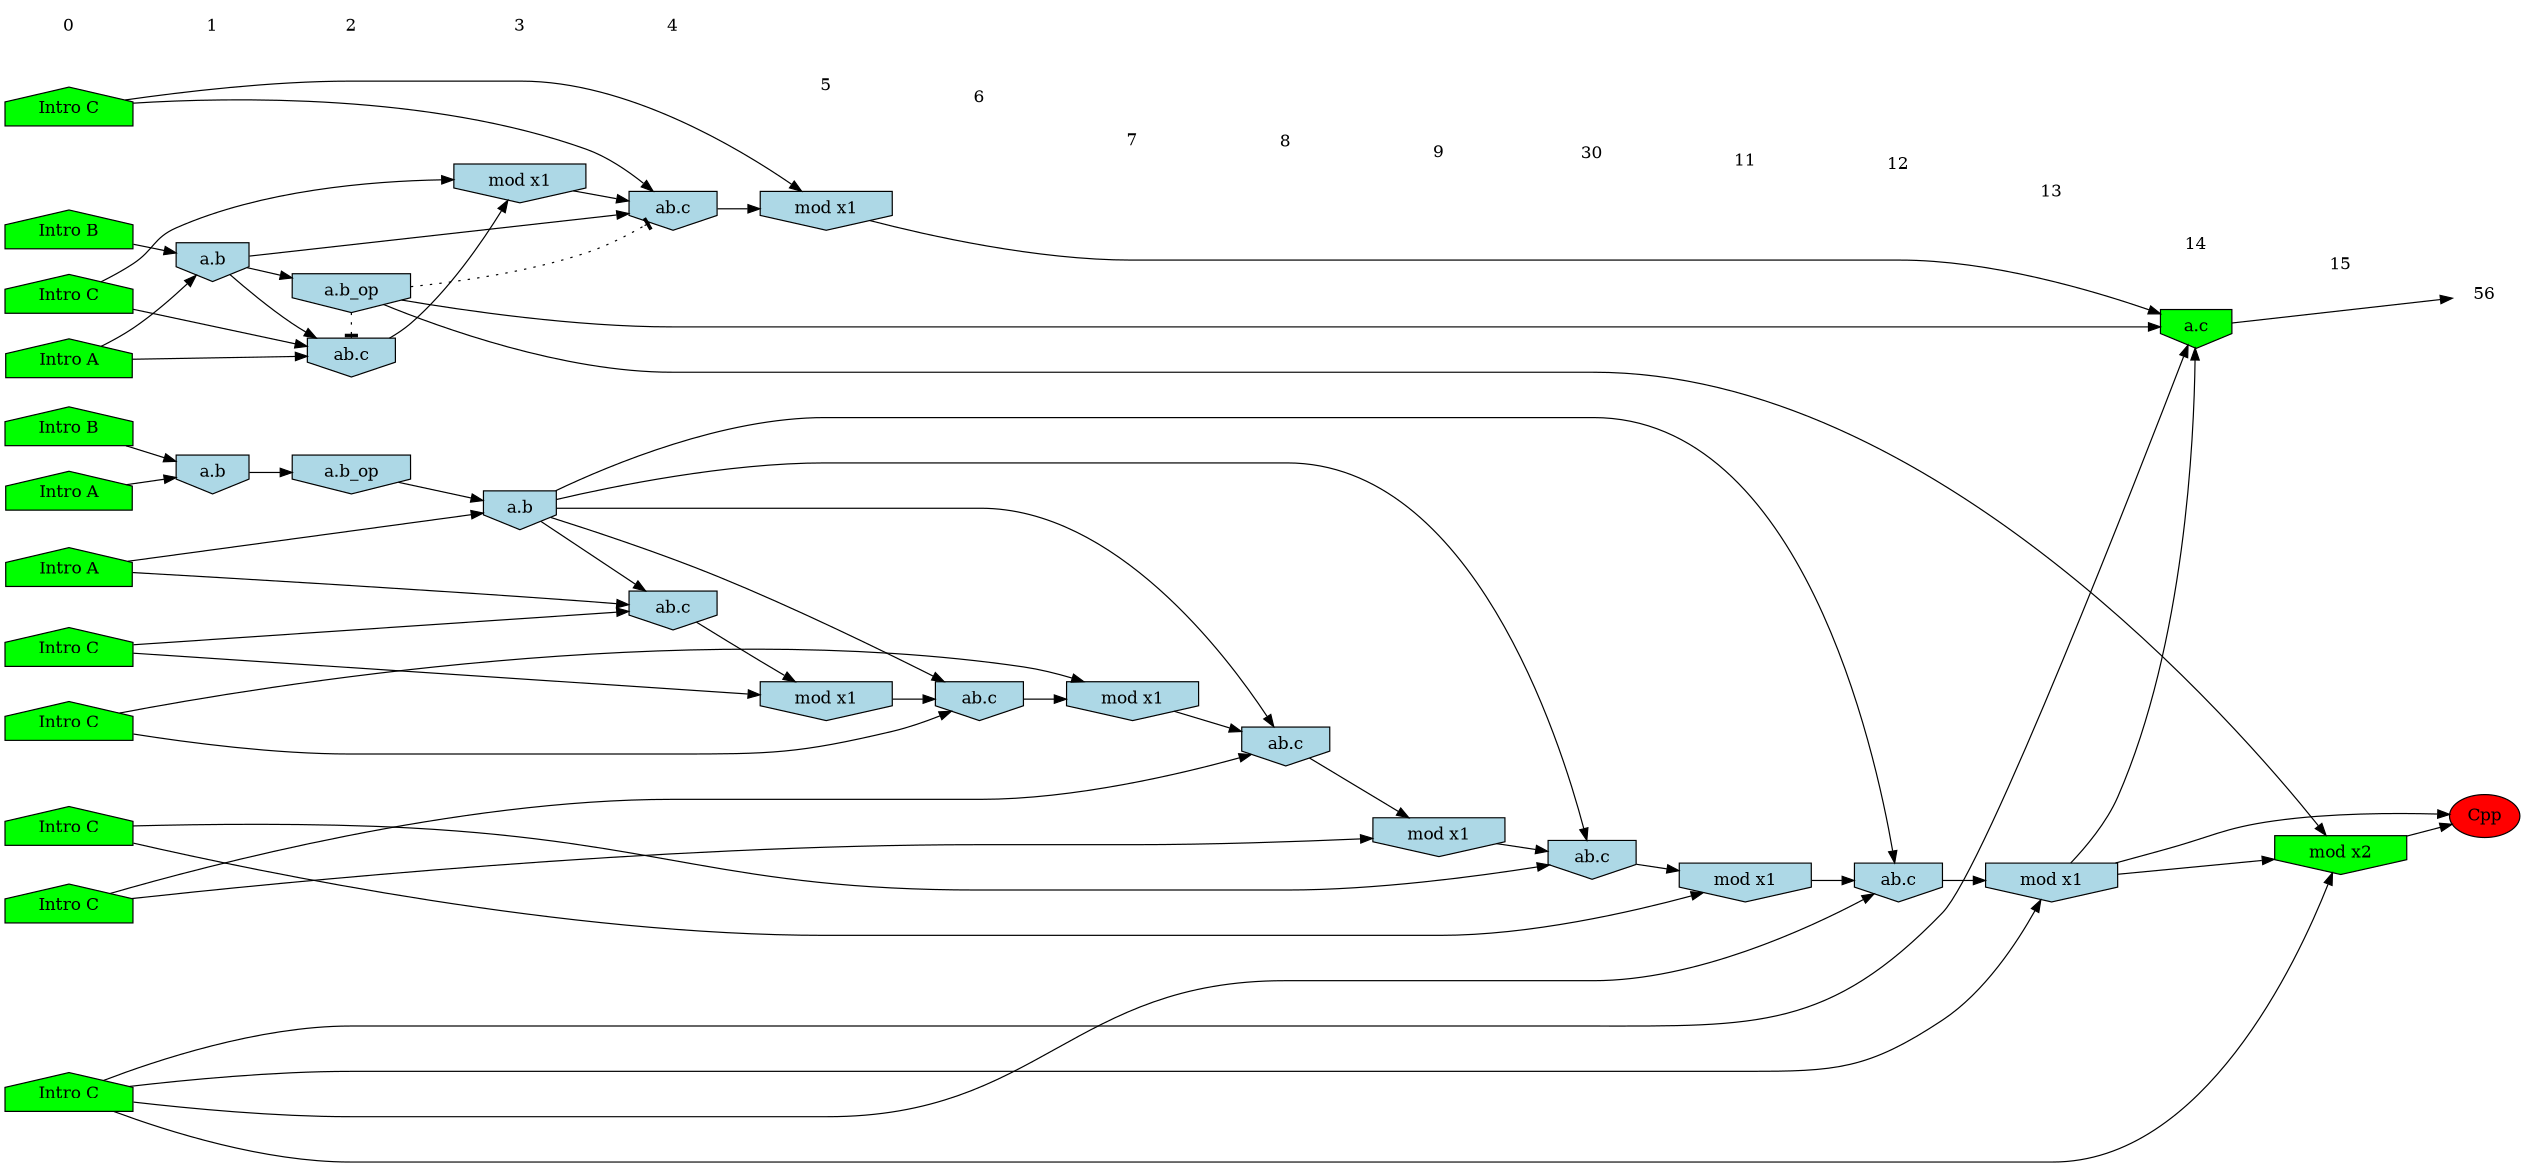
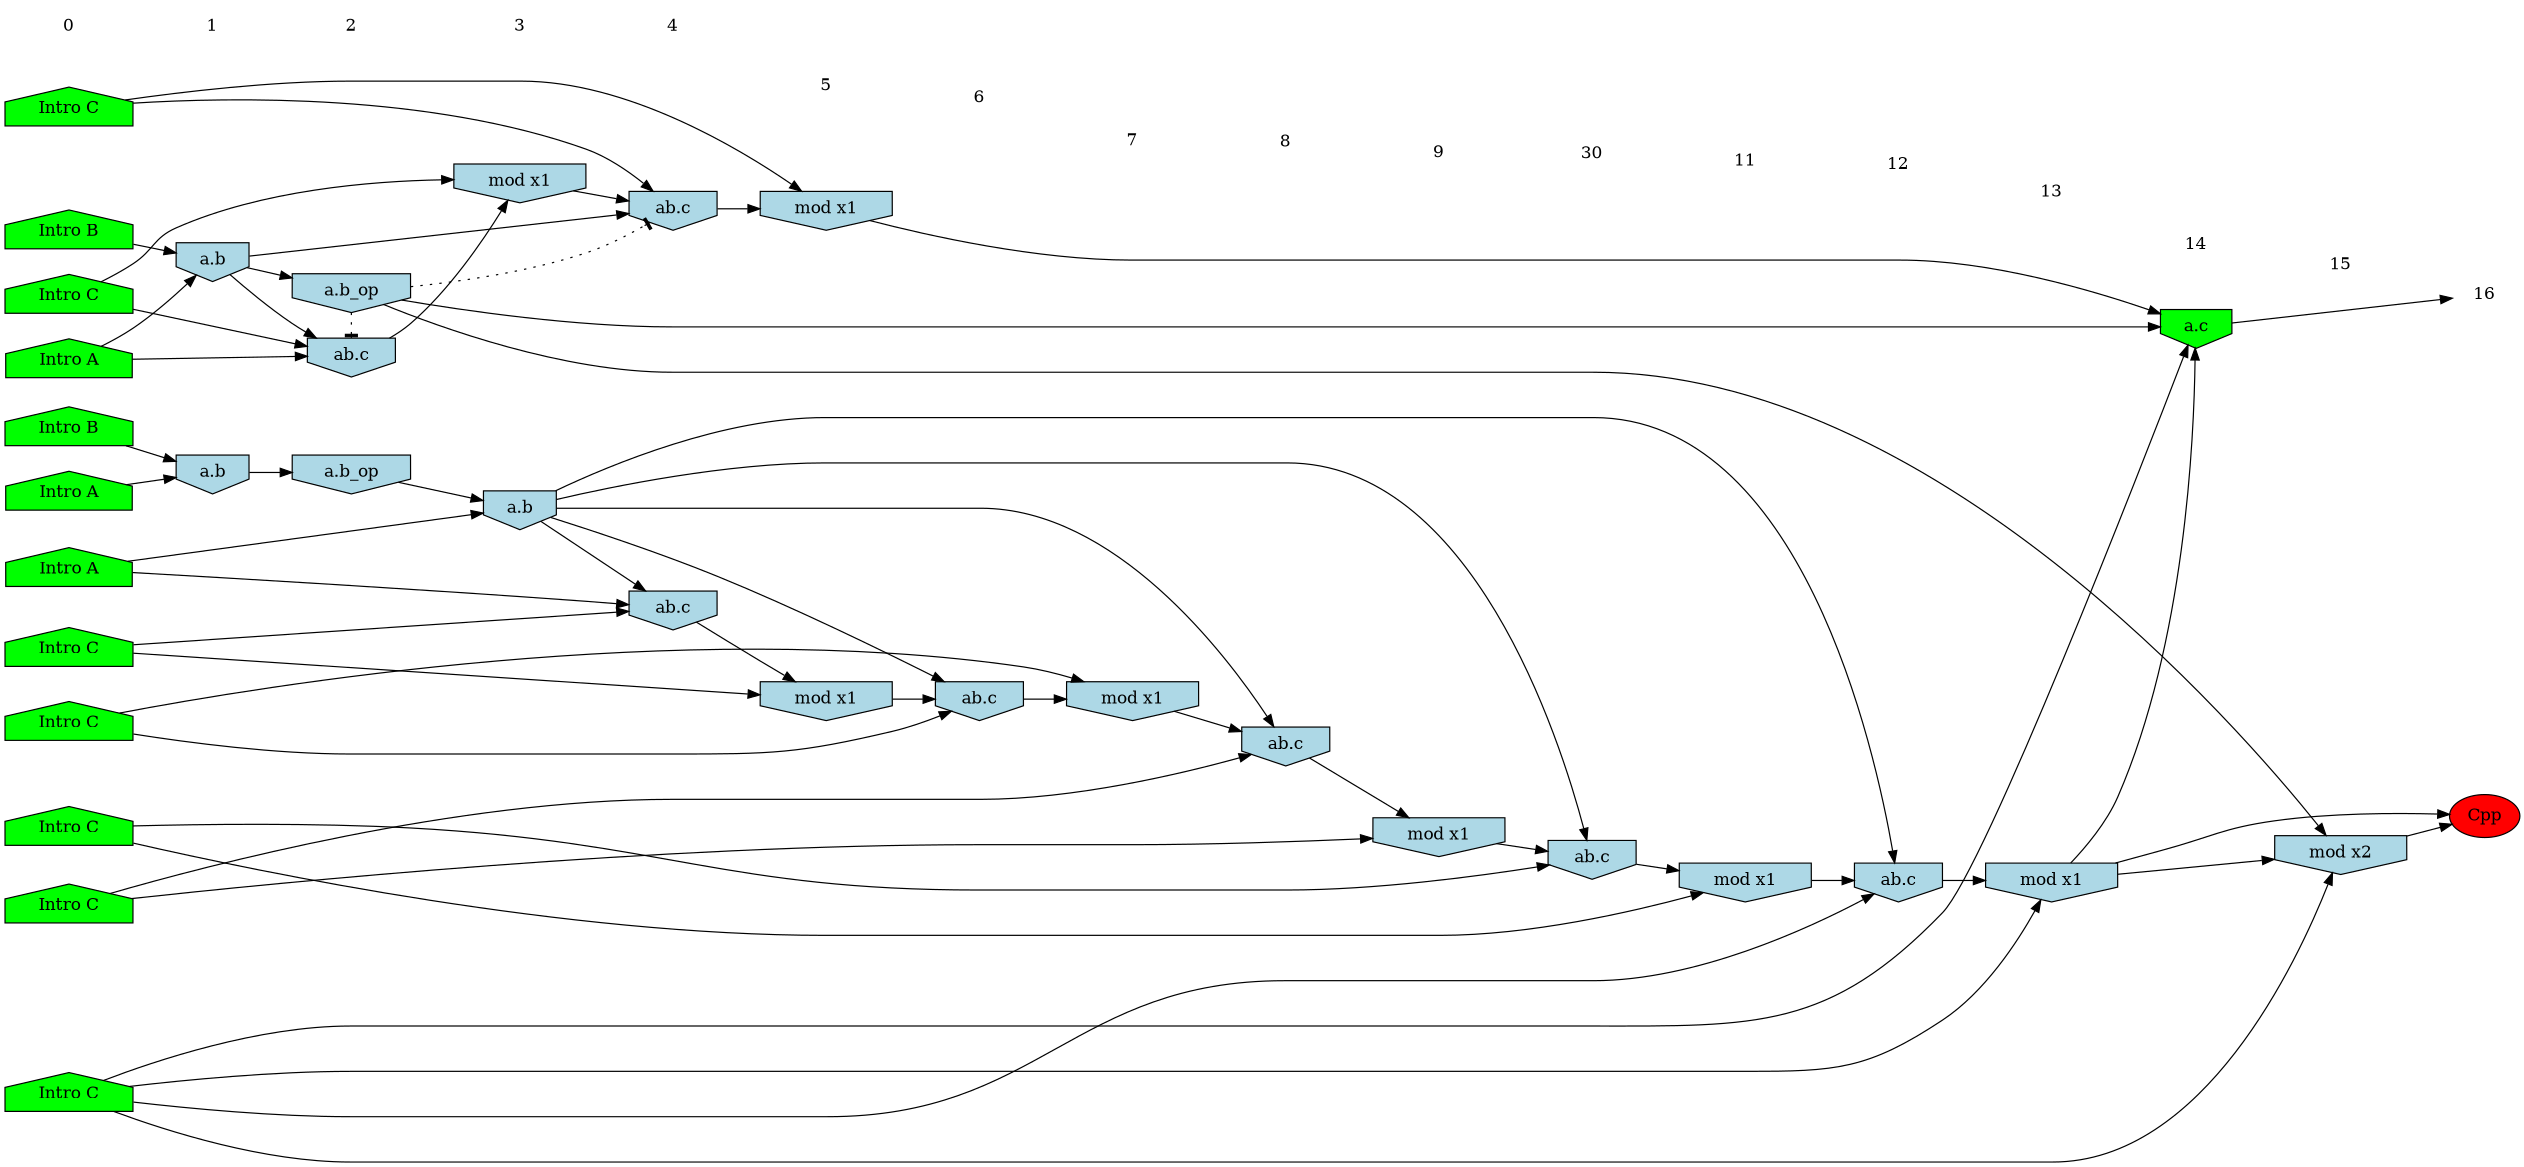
(2485, 295) -> (2485, 295)
(2341, 853) -> (2341, 853)
